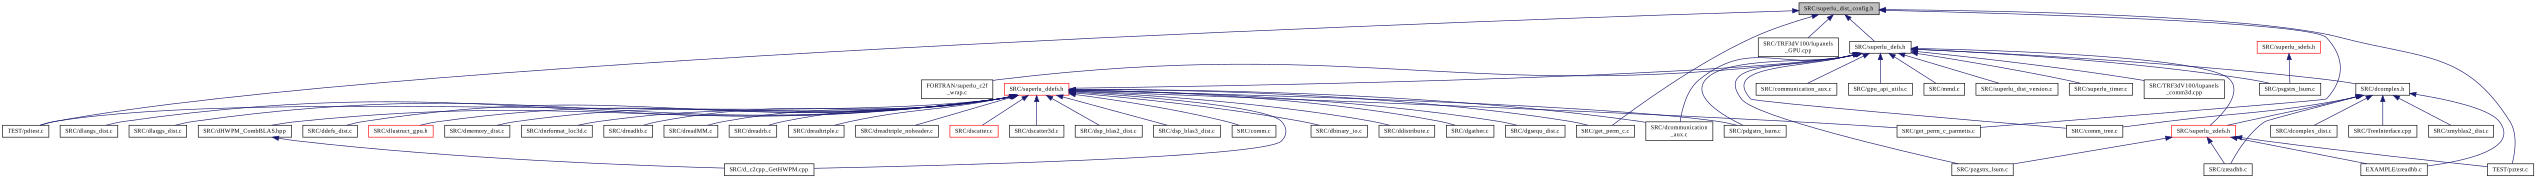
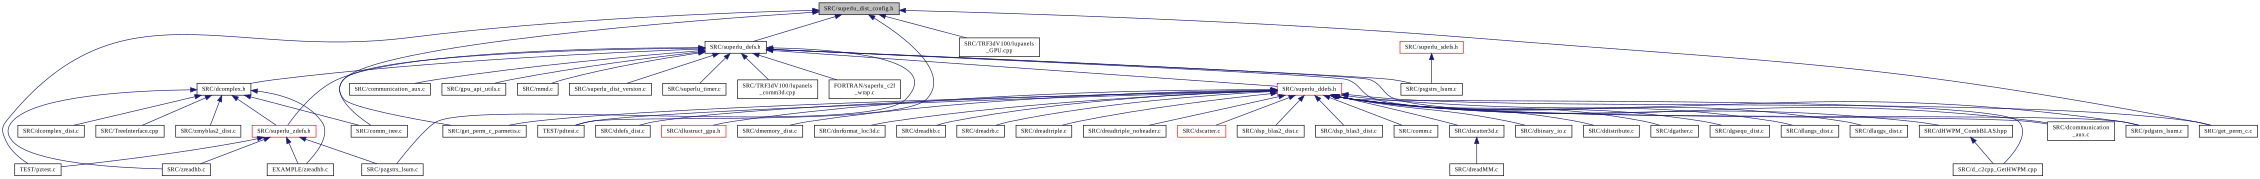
(859, 109) -> (1477, 154)
